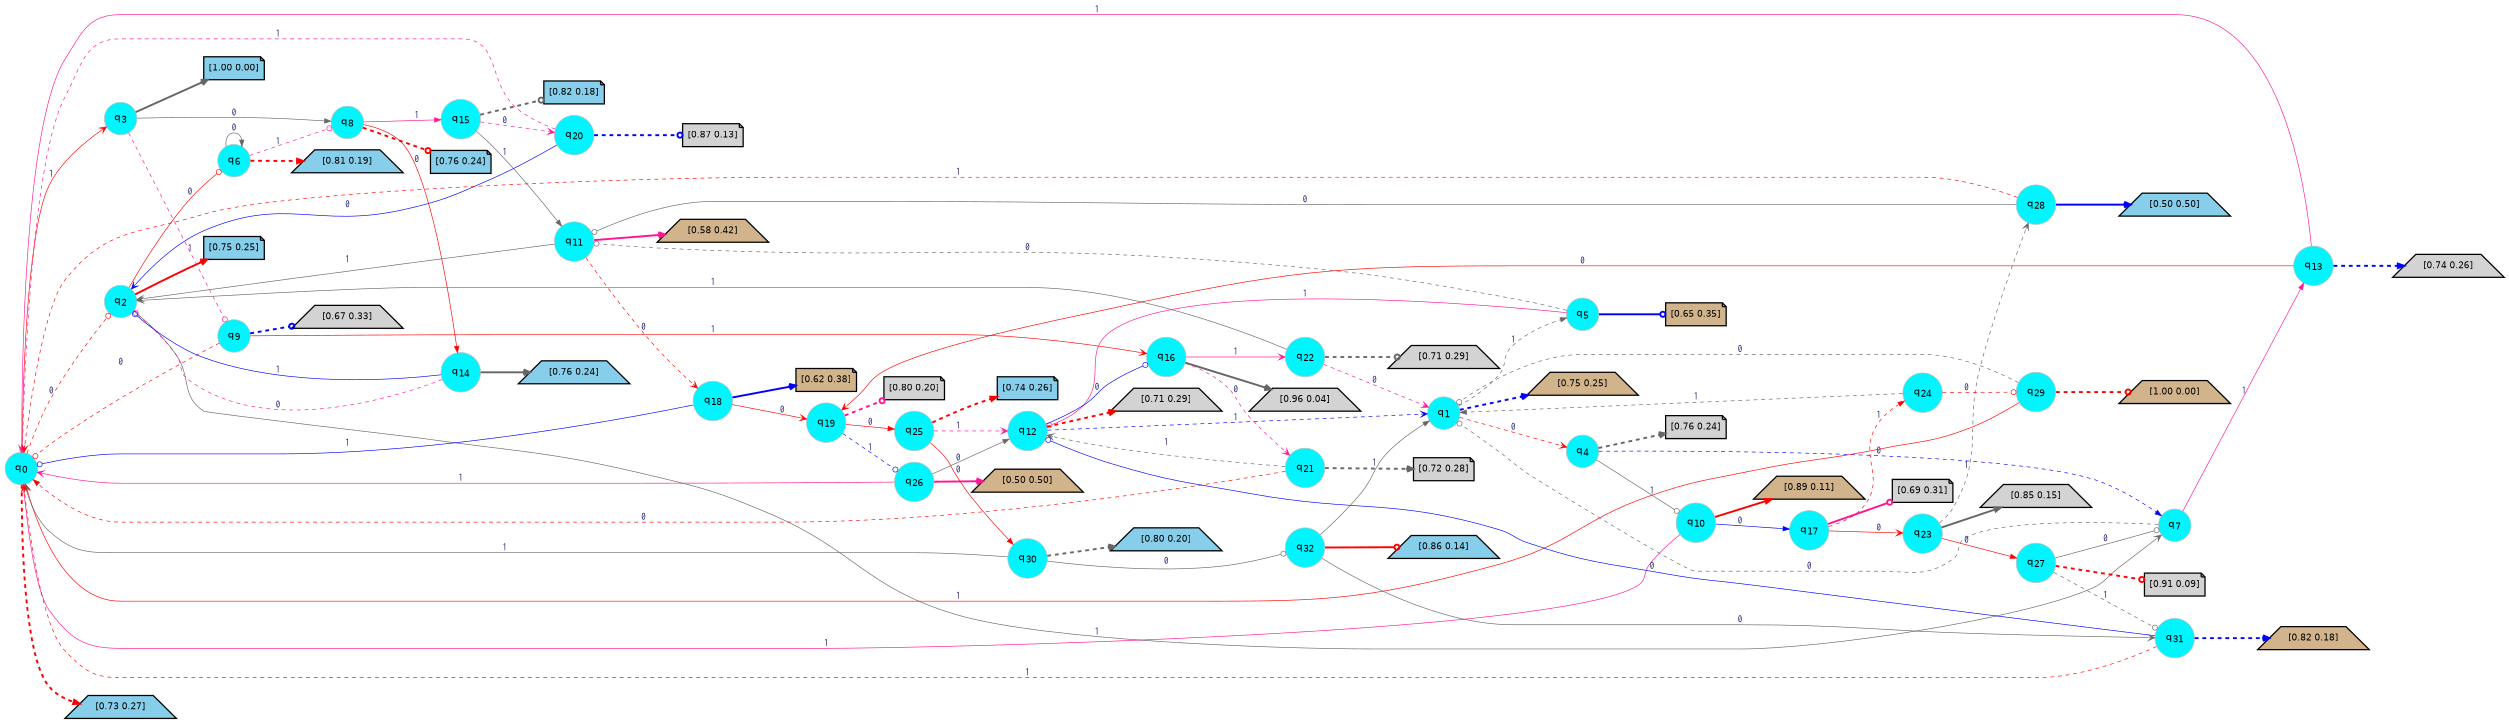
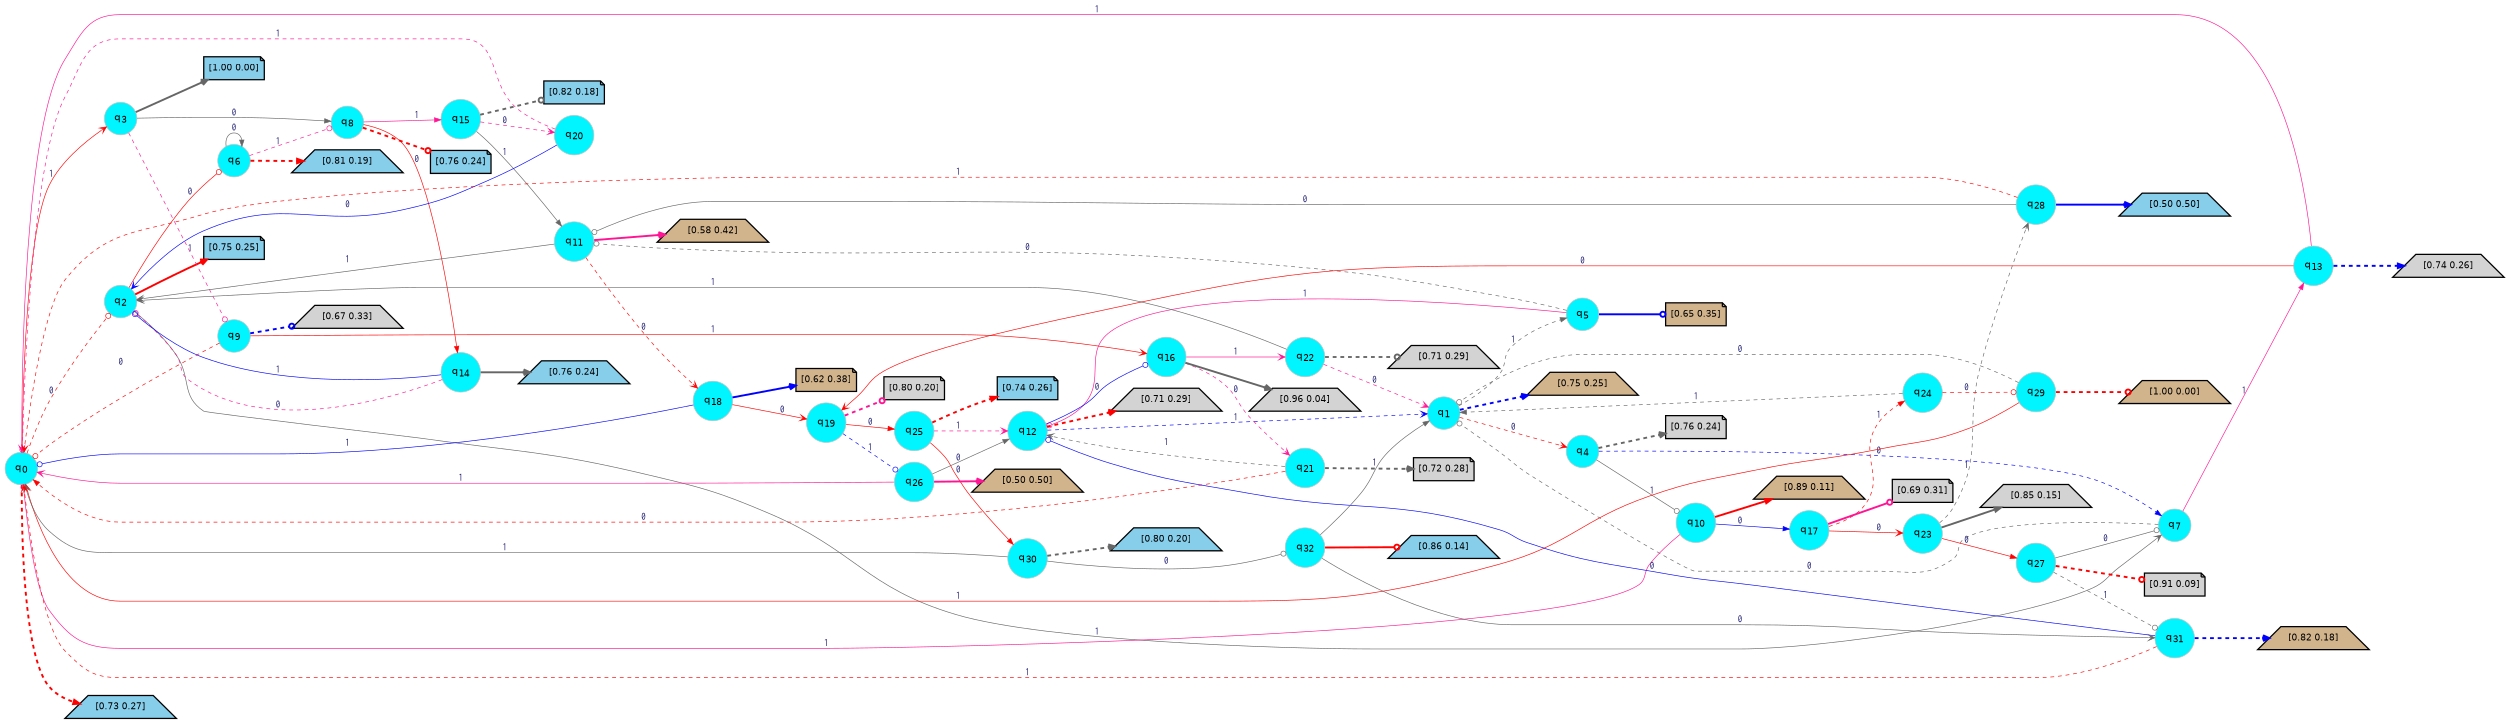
(713, 135) -> none
